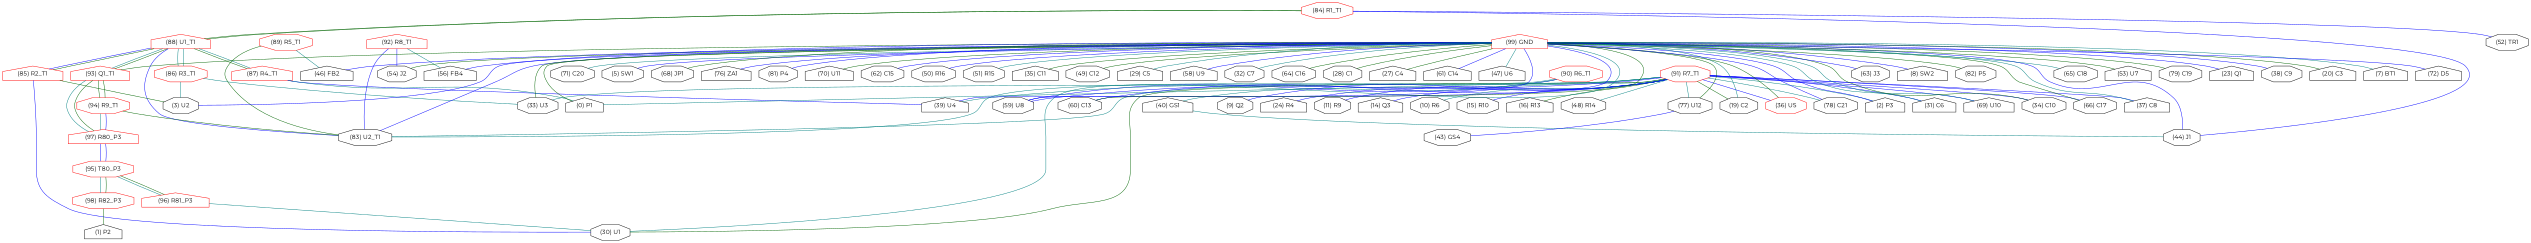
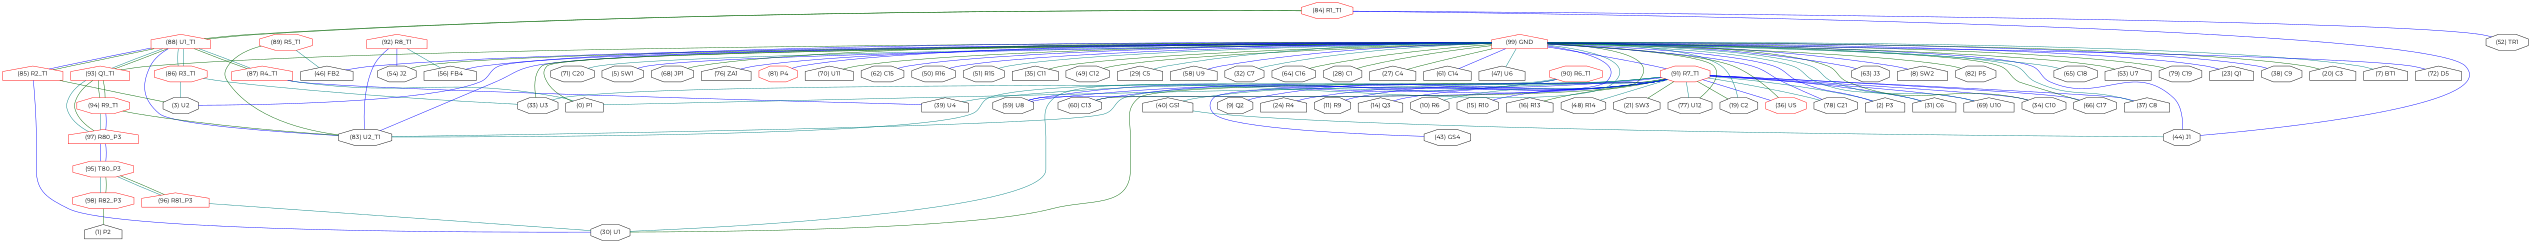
(778, 74) -> (778, 74)
(1262, 96) -> (1613, 58)
none -> (1637, 106)
(1583, 126) -> (1210, 105)
